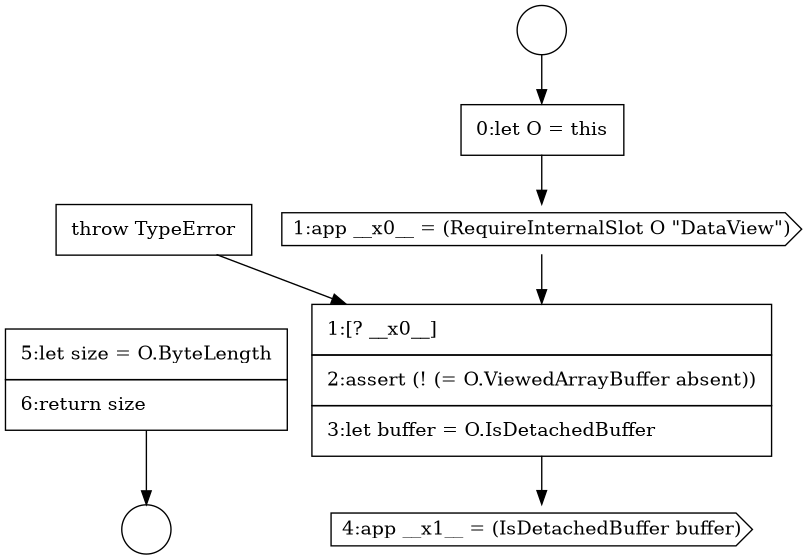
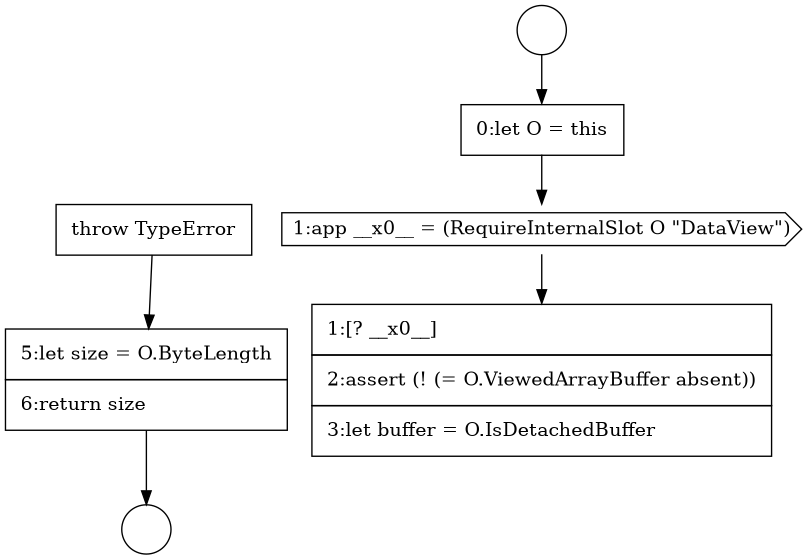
(274, 277) -> (151, 285)
(542, 529) -> none
